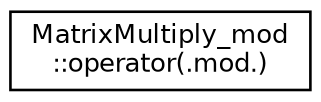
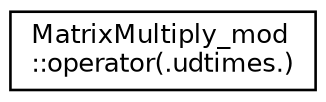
(160, 51) -> (163, 51)
